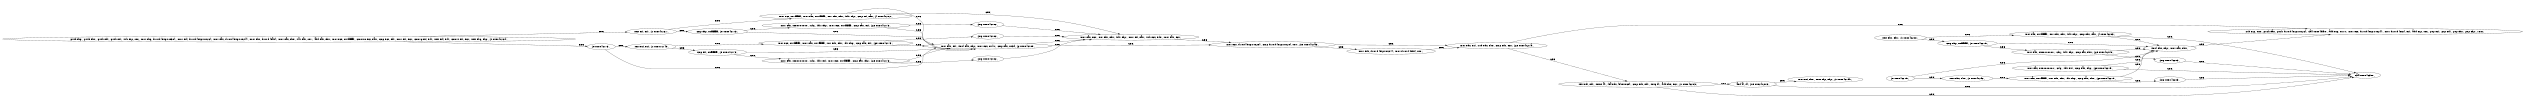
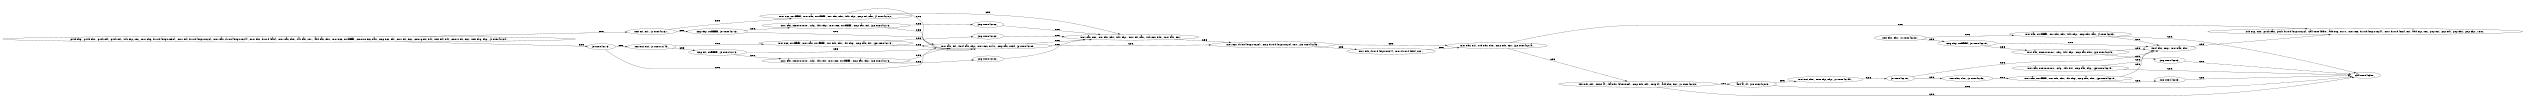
(2170, 48) -> (2170, 48)
none -> (1874, 79)
